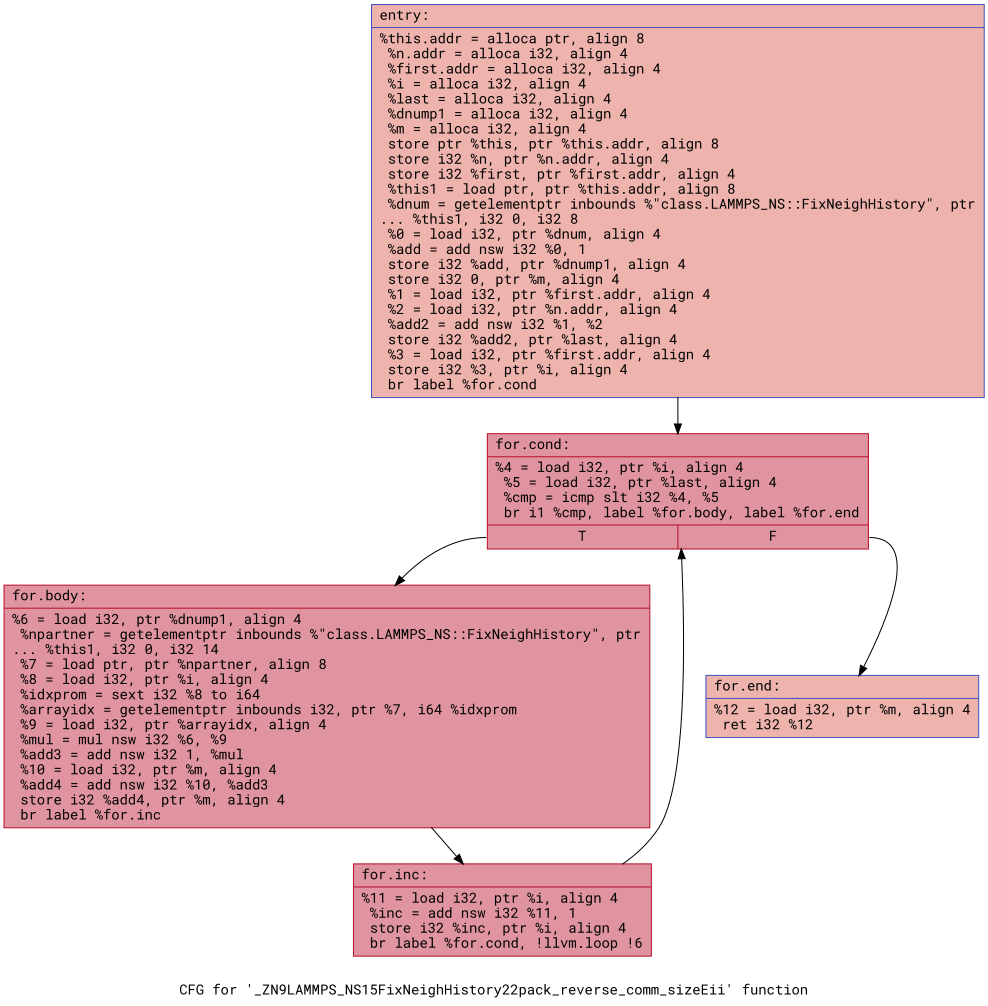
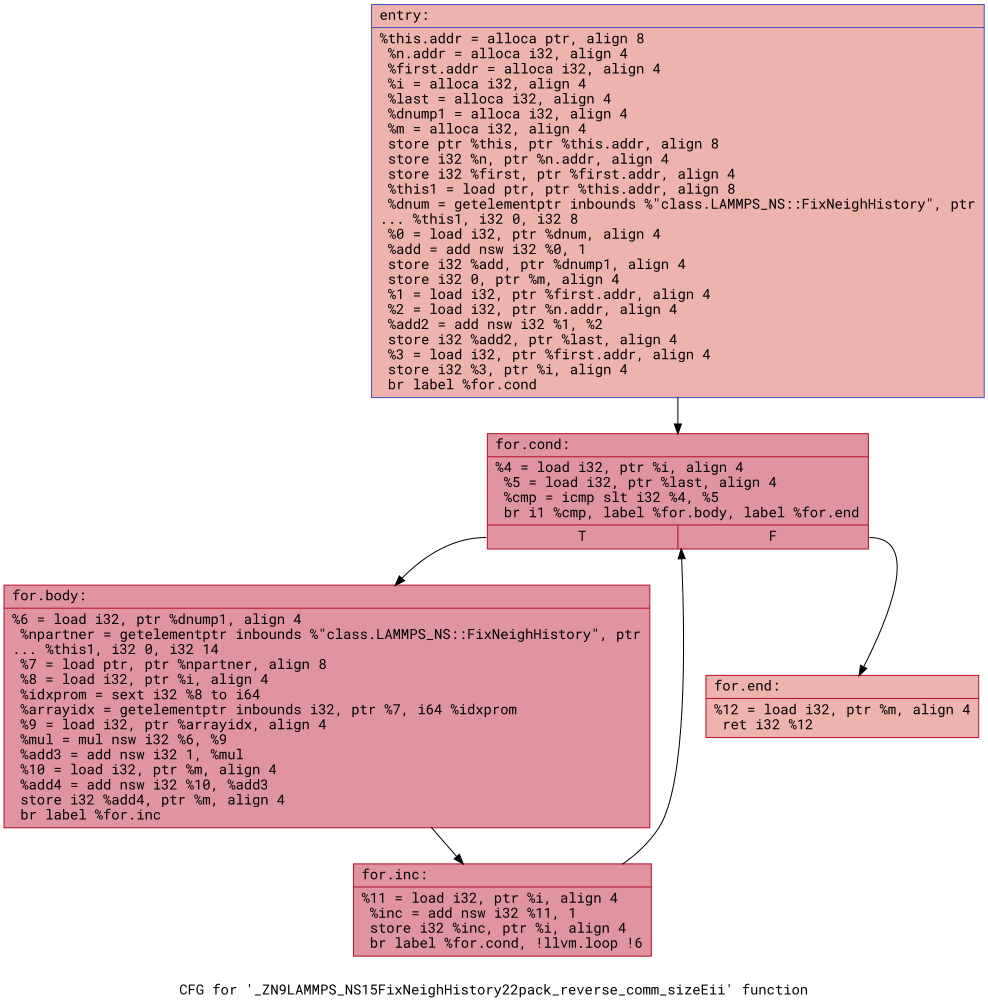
(842, 706) -> (842, 706)
